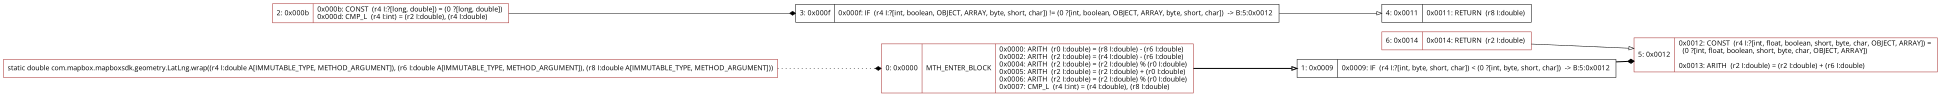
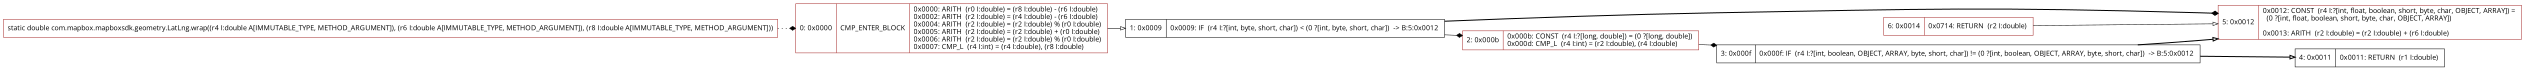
(1328, 13) -> (2245, 57)
(1477, 13) -> (2390, 58)
none -> (1451, 35)
(1477, 41) -> (1979, 26)
none -> (2175, 42)
(959, 68) -> (873, 28)
(1243, 68) -> (1114, 28)
